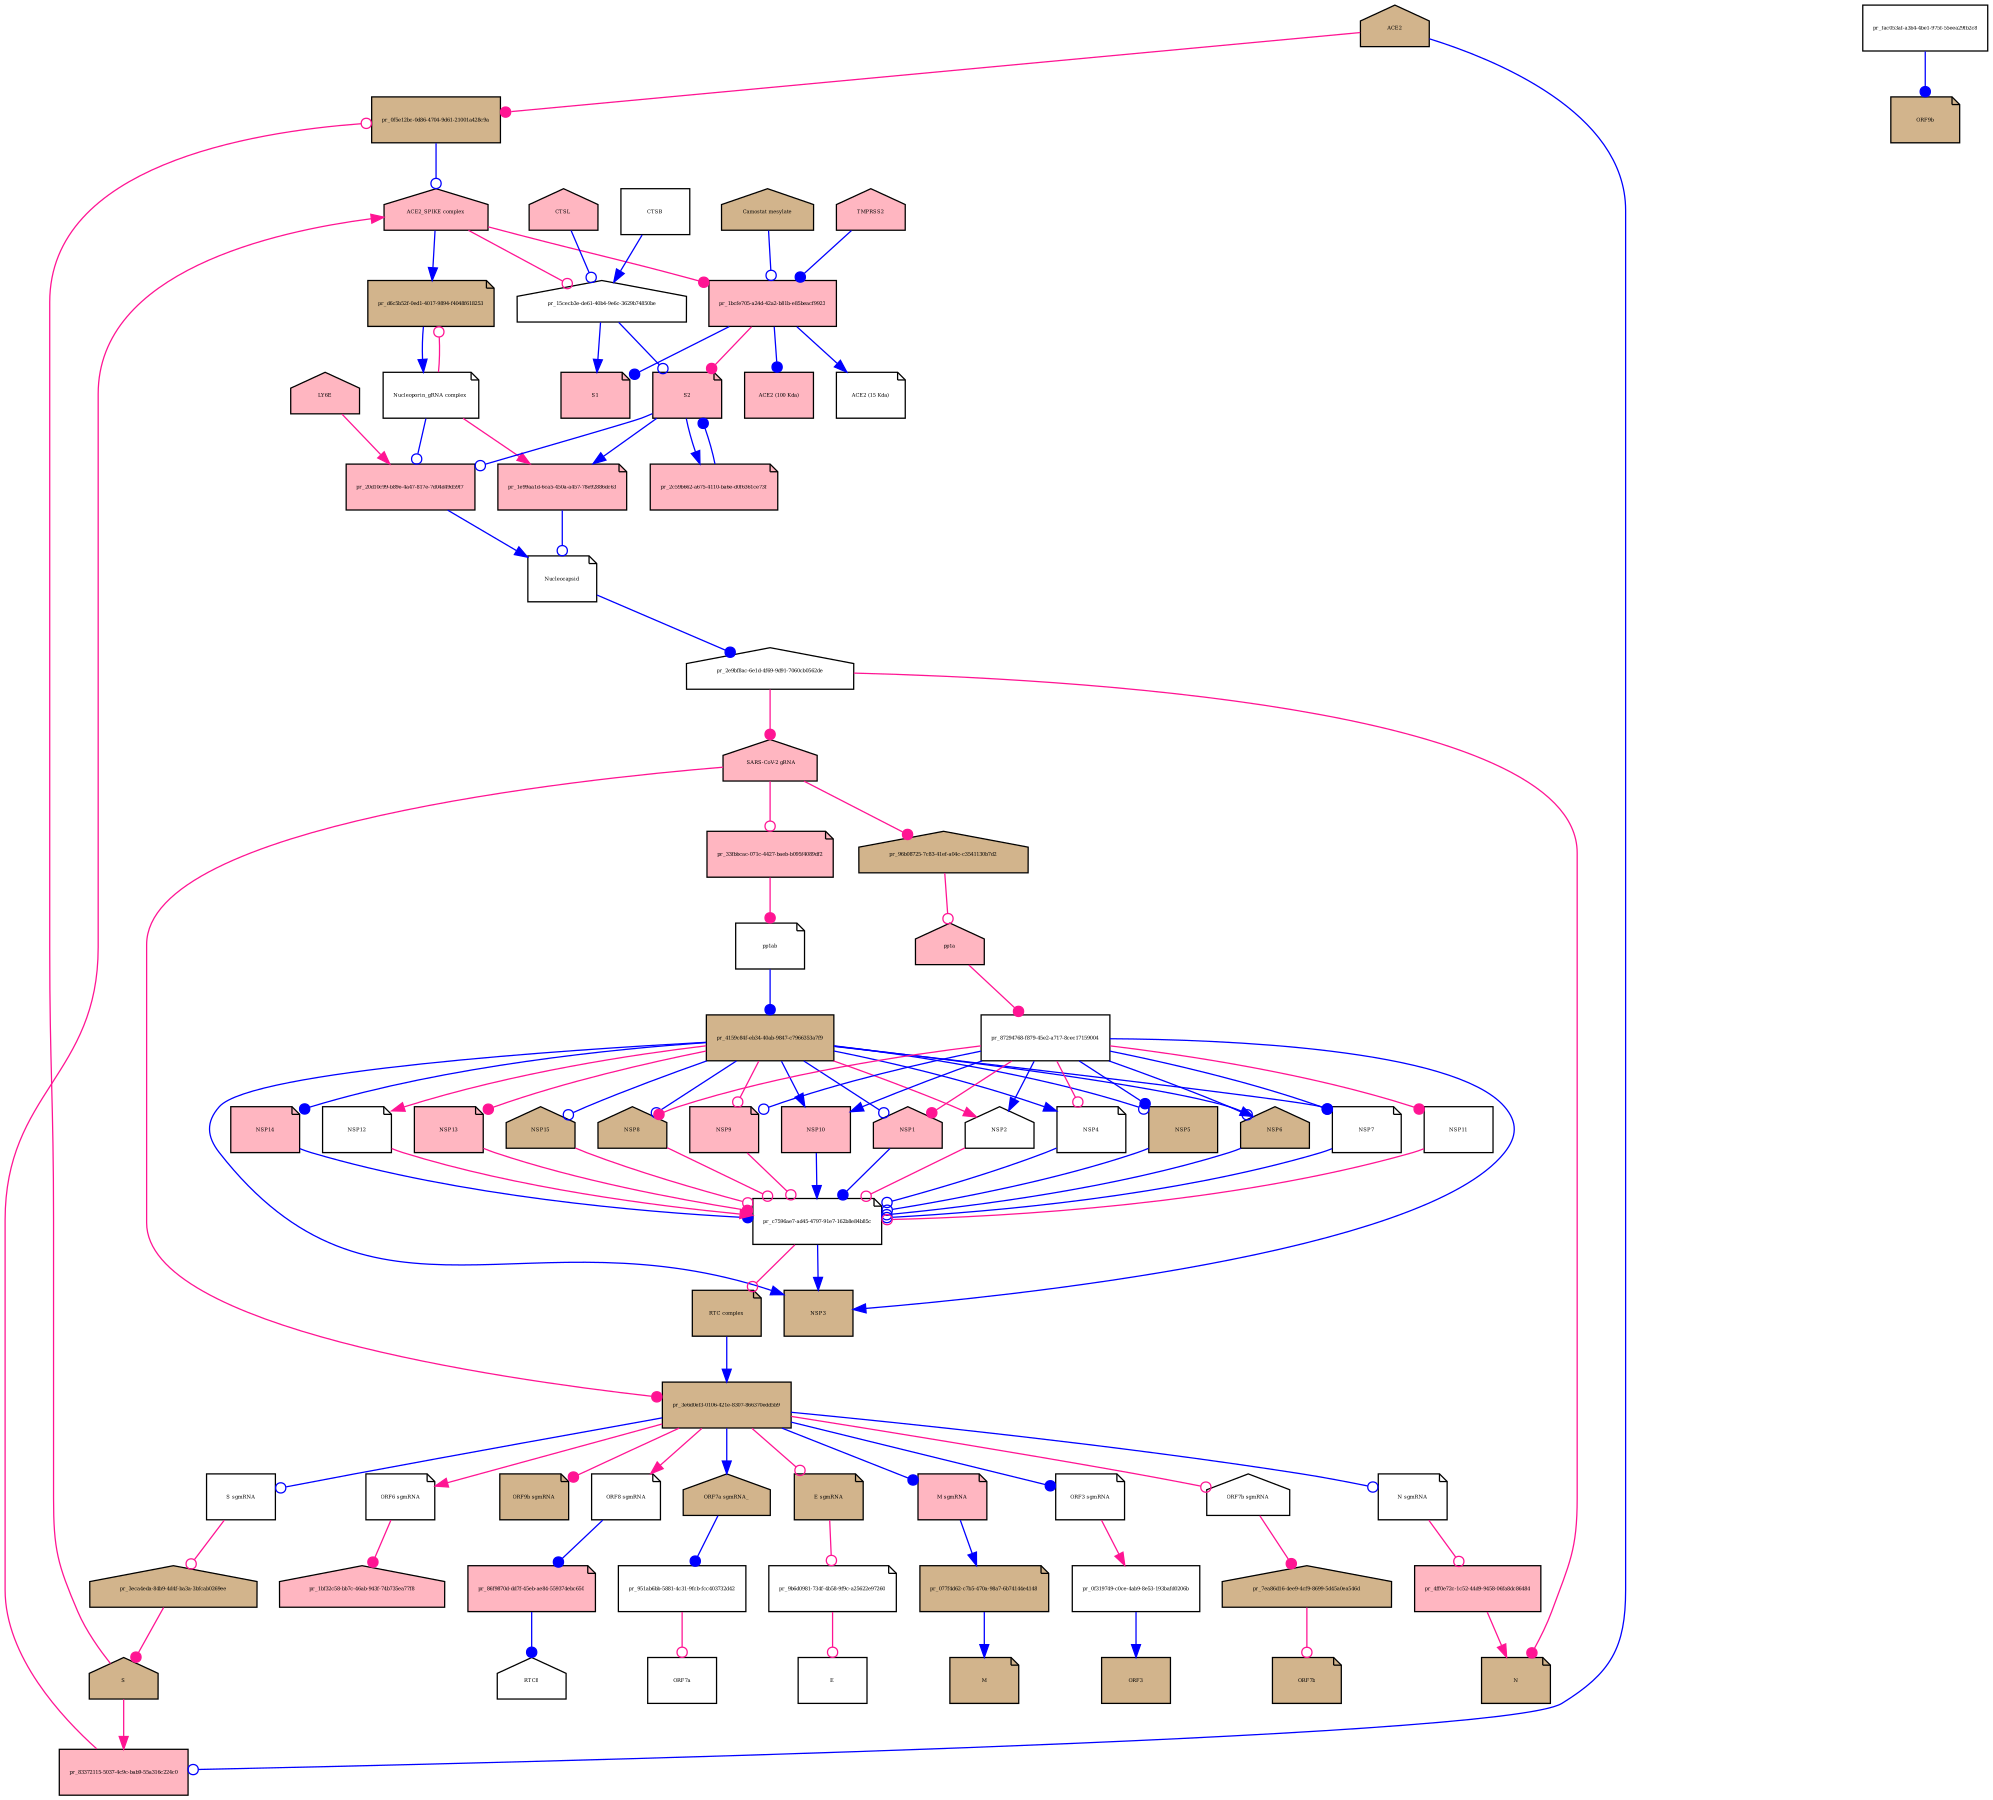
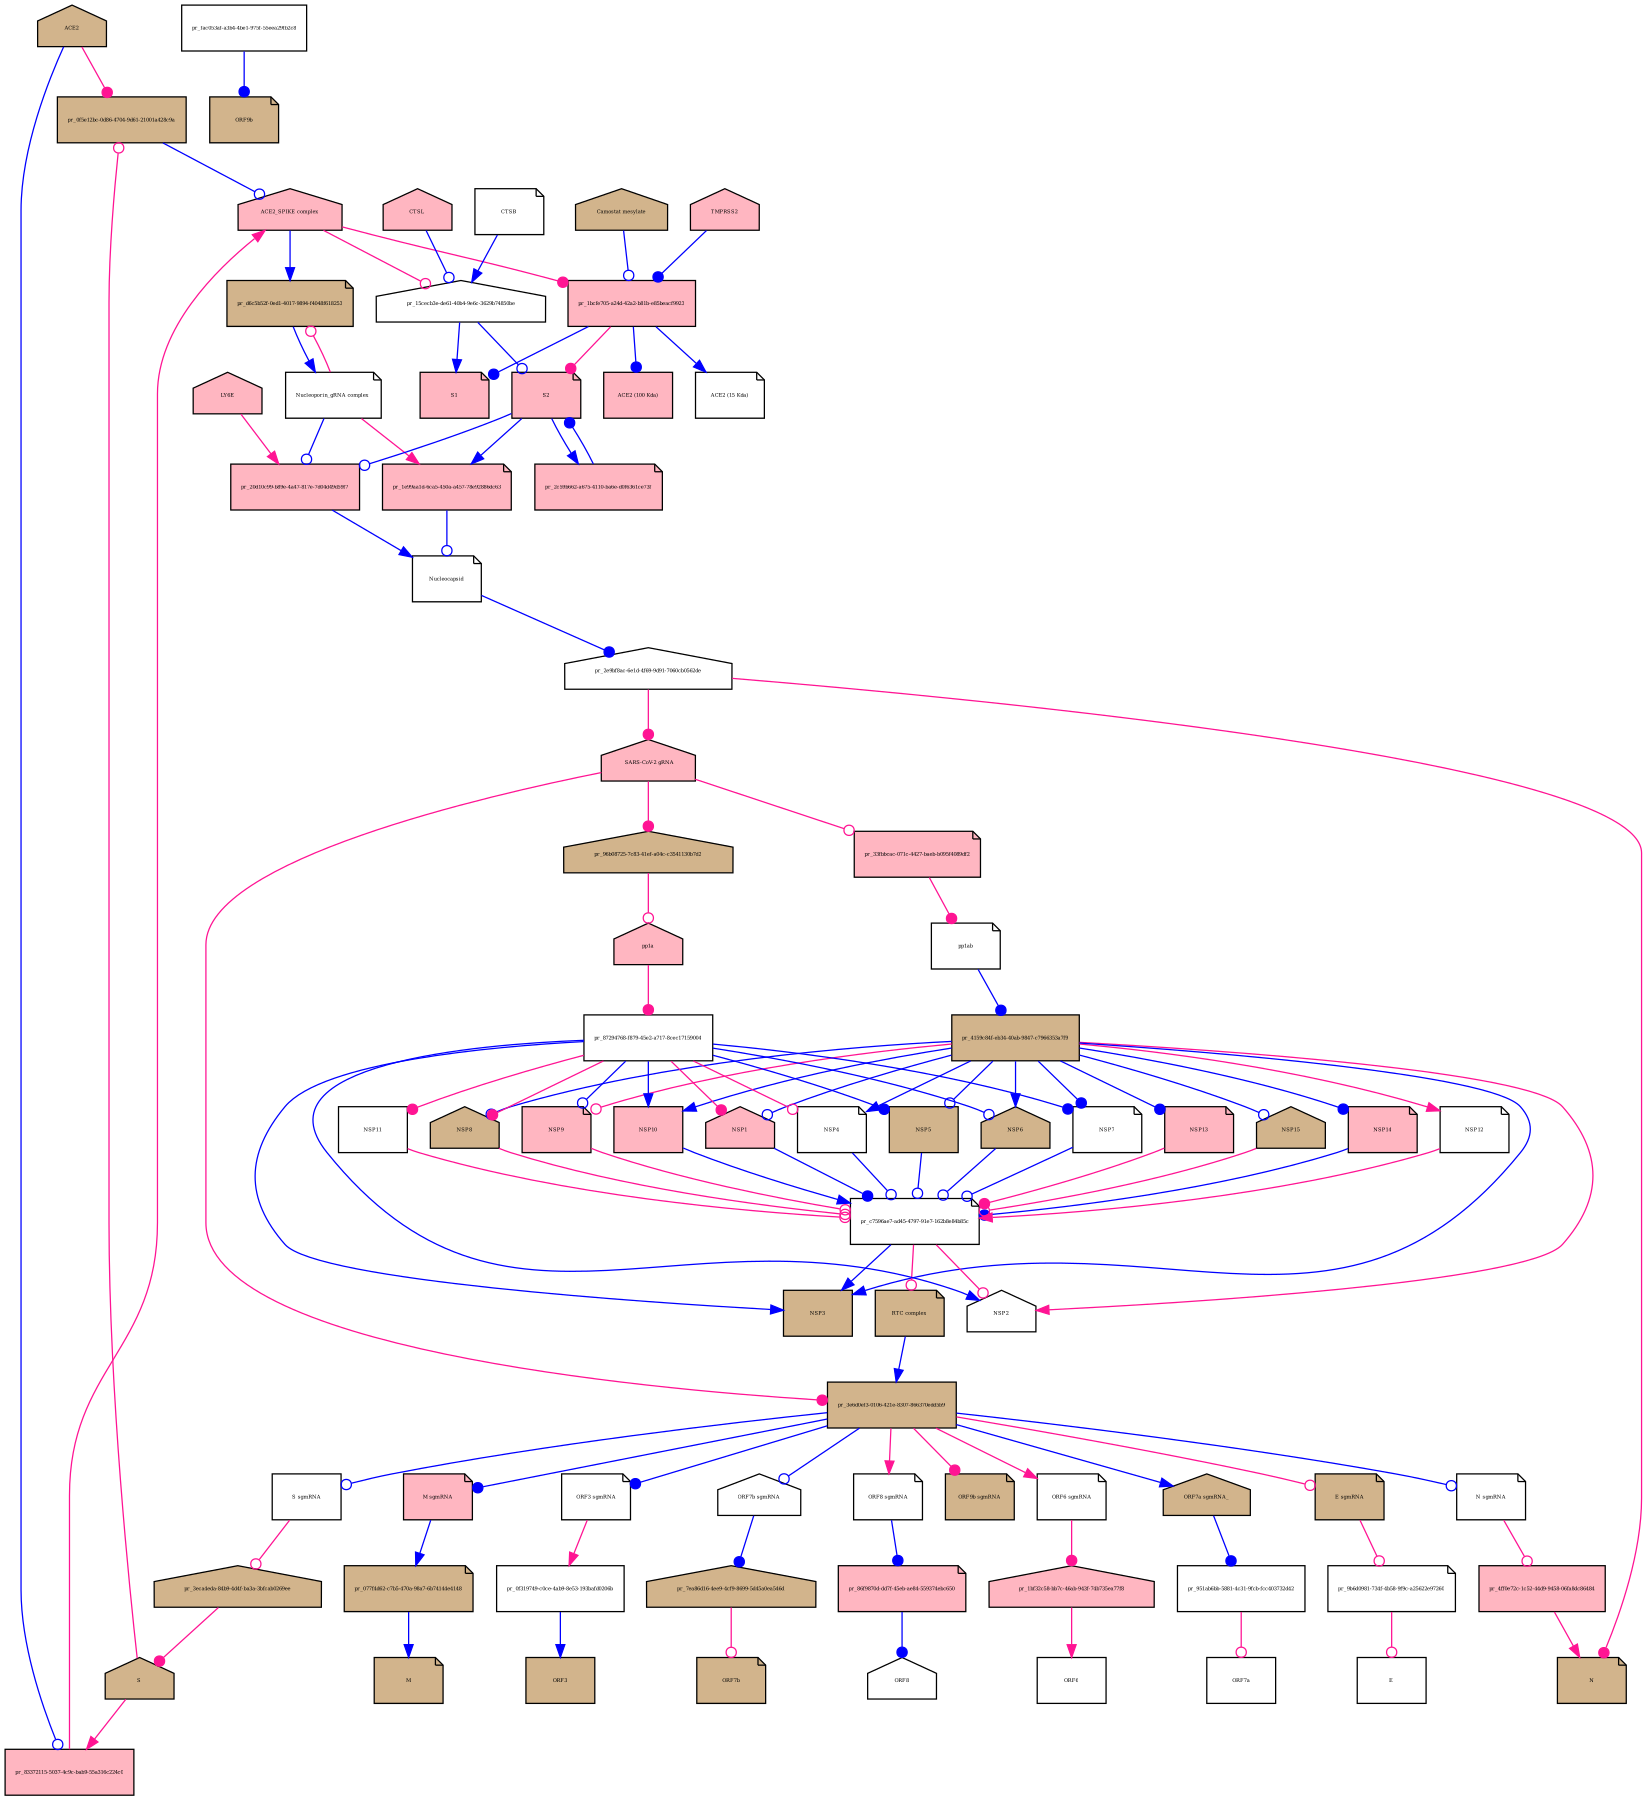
(655, 212) -> (509, 212)
(599, 1076) -> (1108, 1084)
(918, 1171) -> (953, 1262)
(996, 1450) -> (824, 1452)
(1274, 1537) -> (747, 1536)
(532, 1680) -> (902, 1680)
none -> (1072, 1680)
